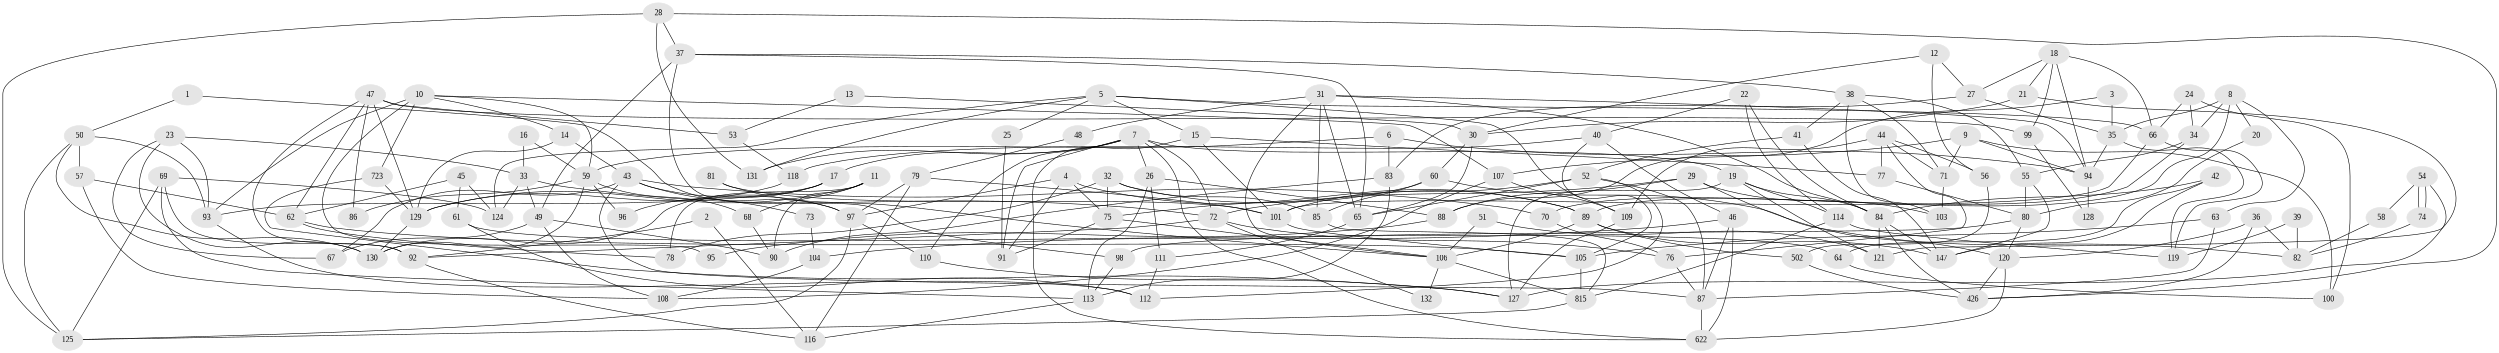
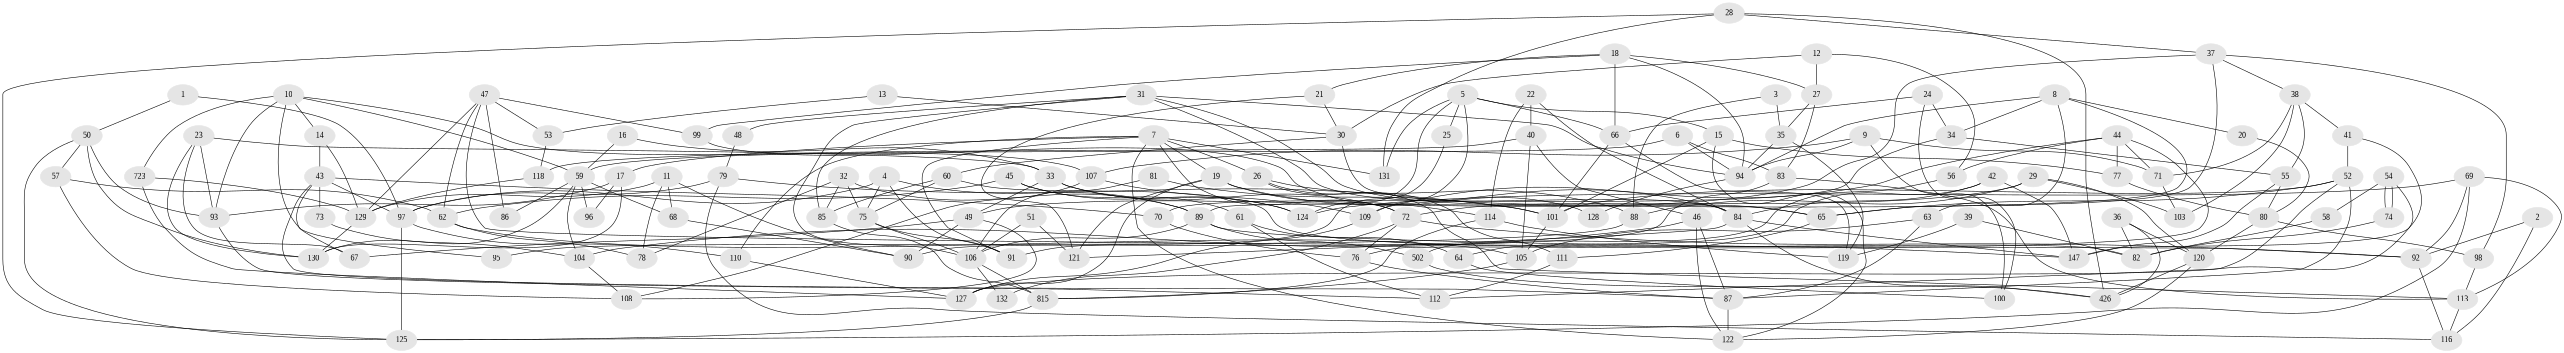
(2178, 114) -> (1891, 116)
none -> (567, 218)
(1701, 340) -> (1728, 340)
